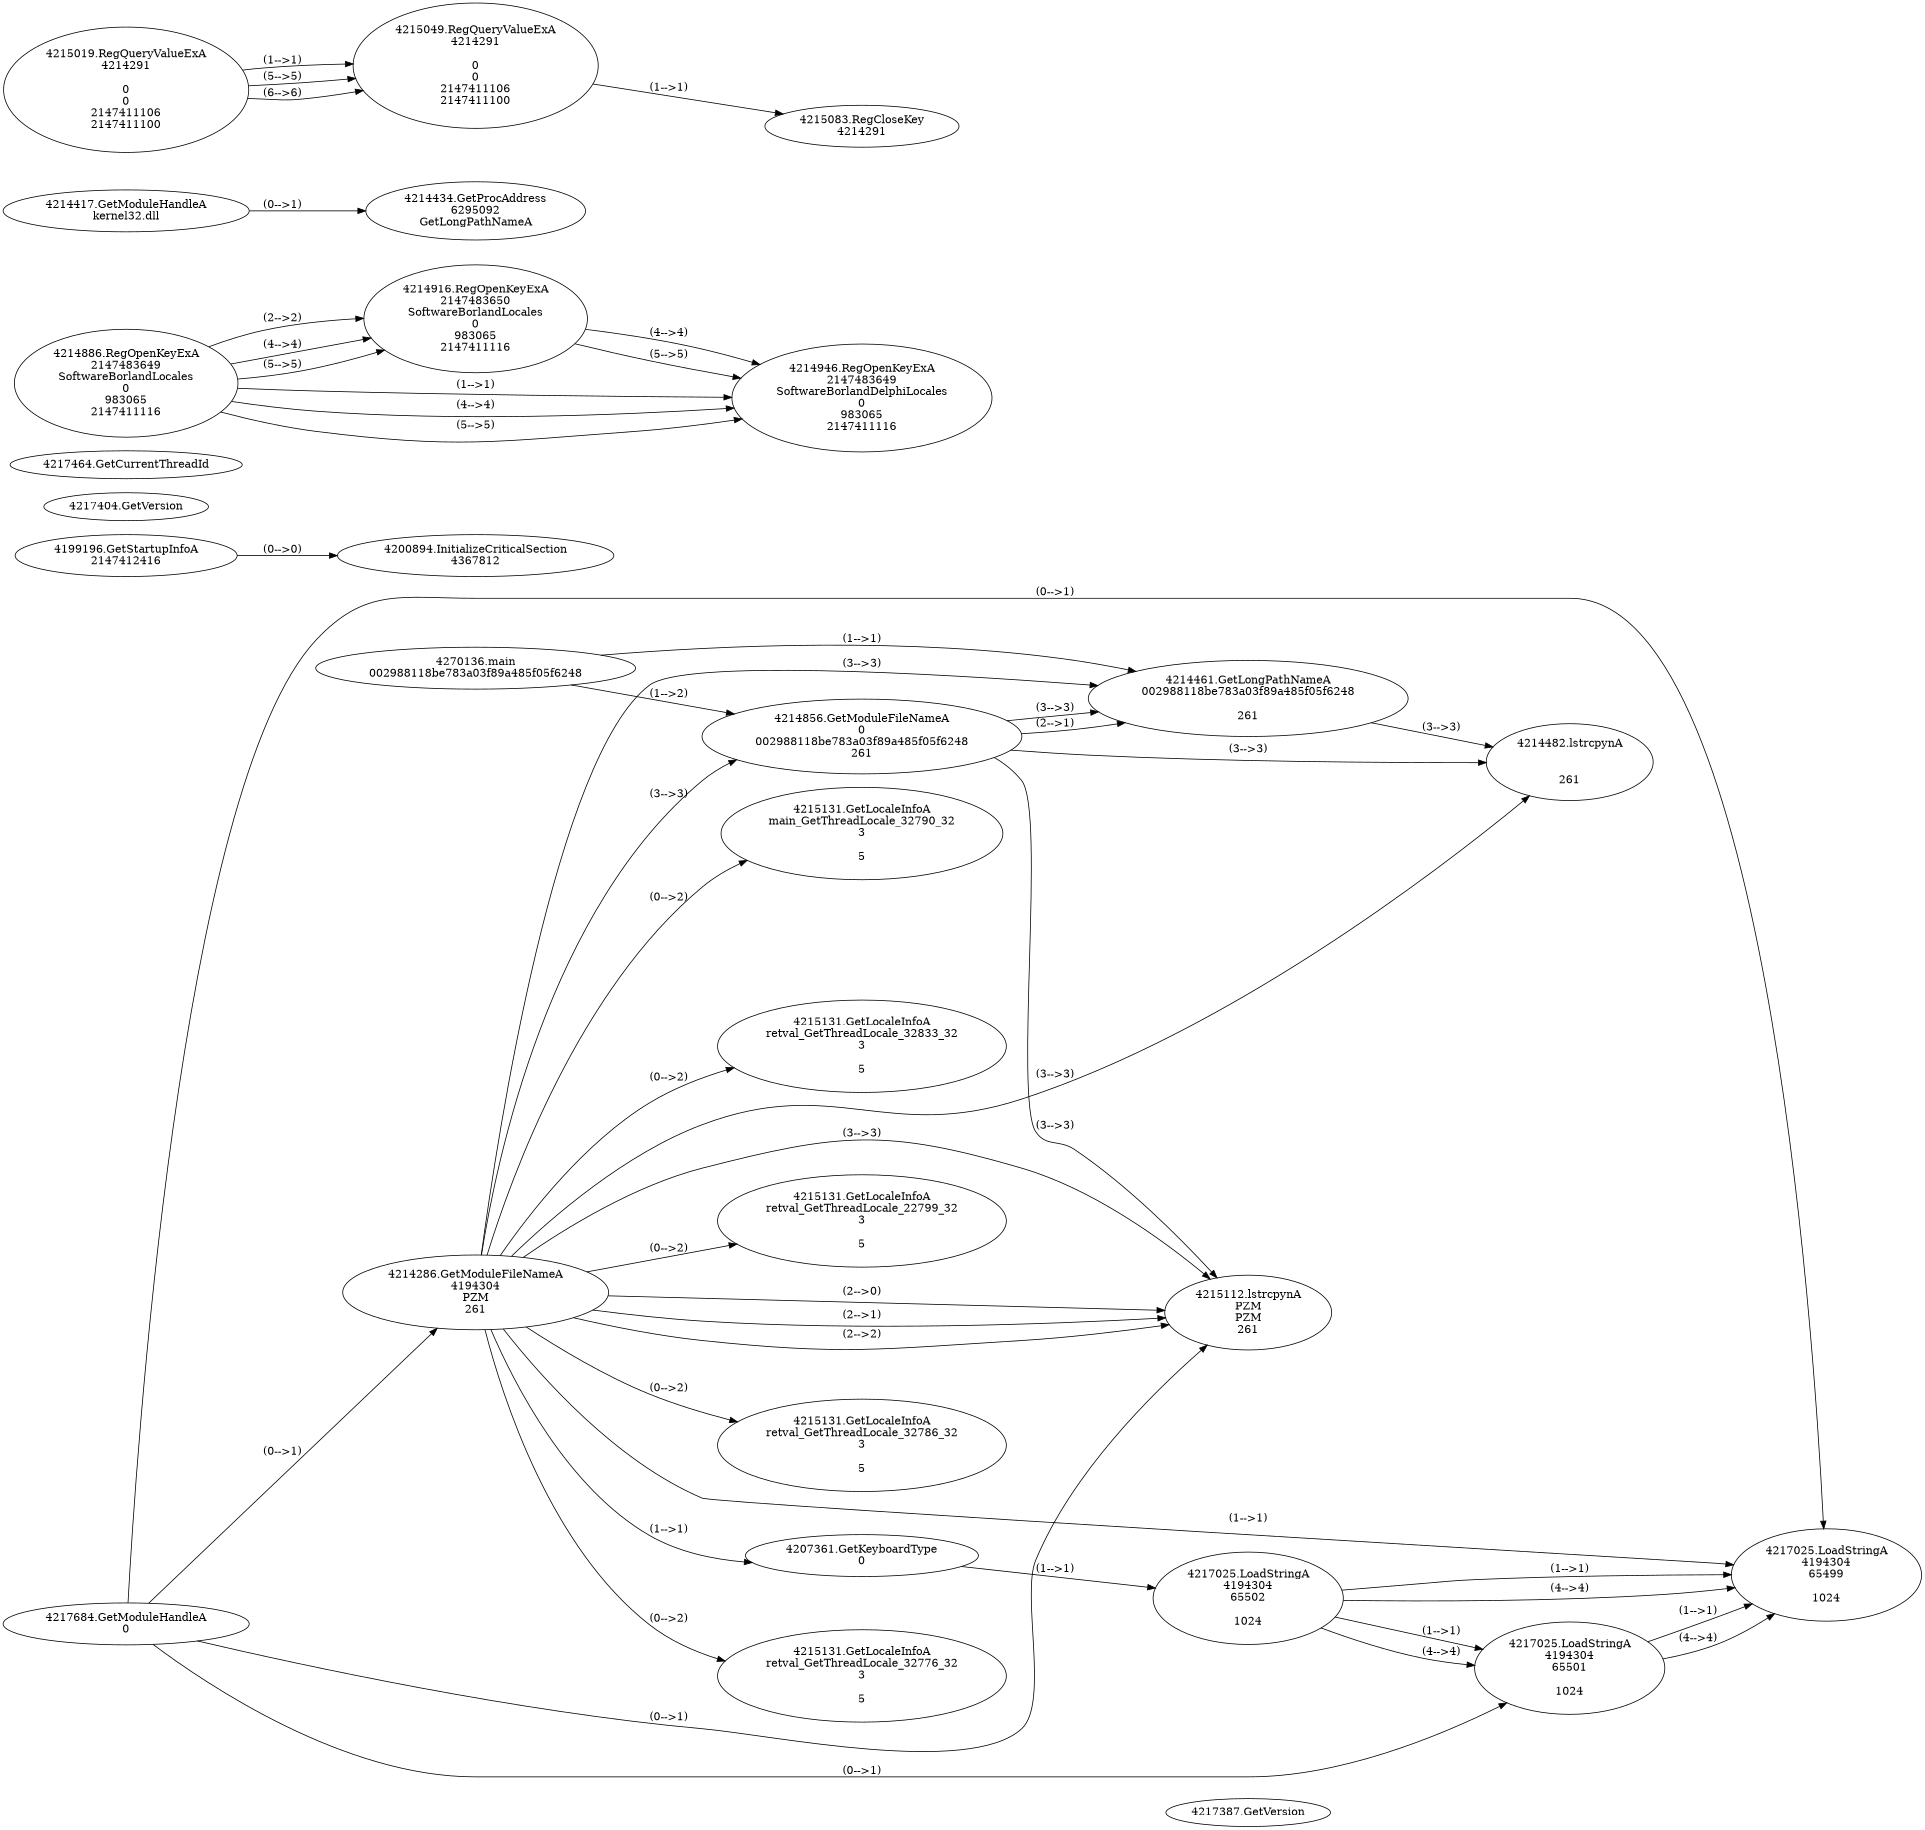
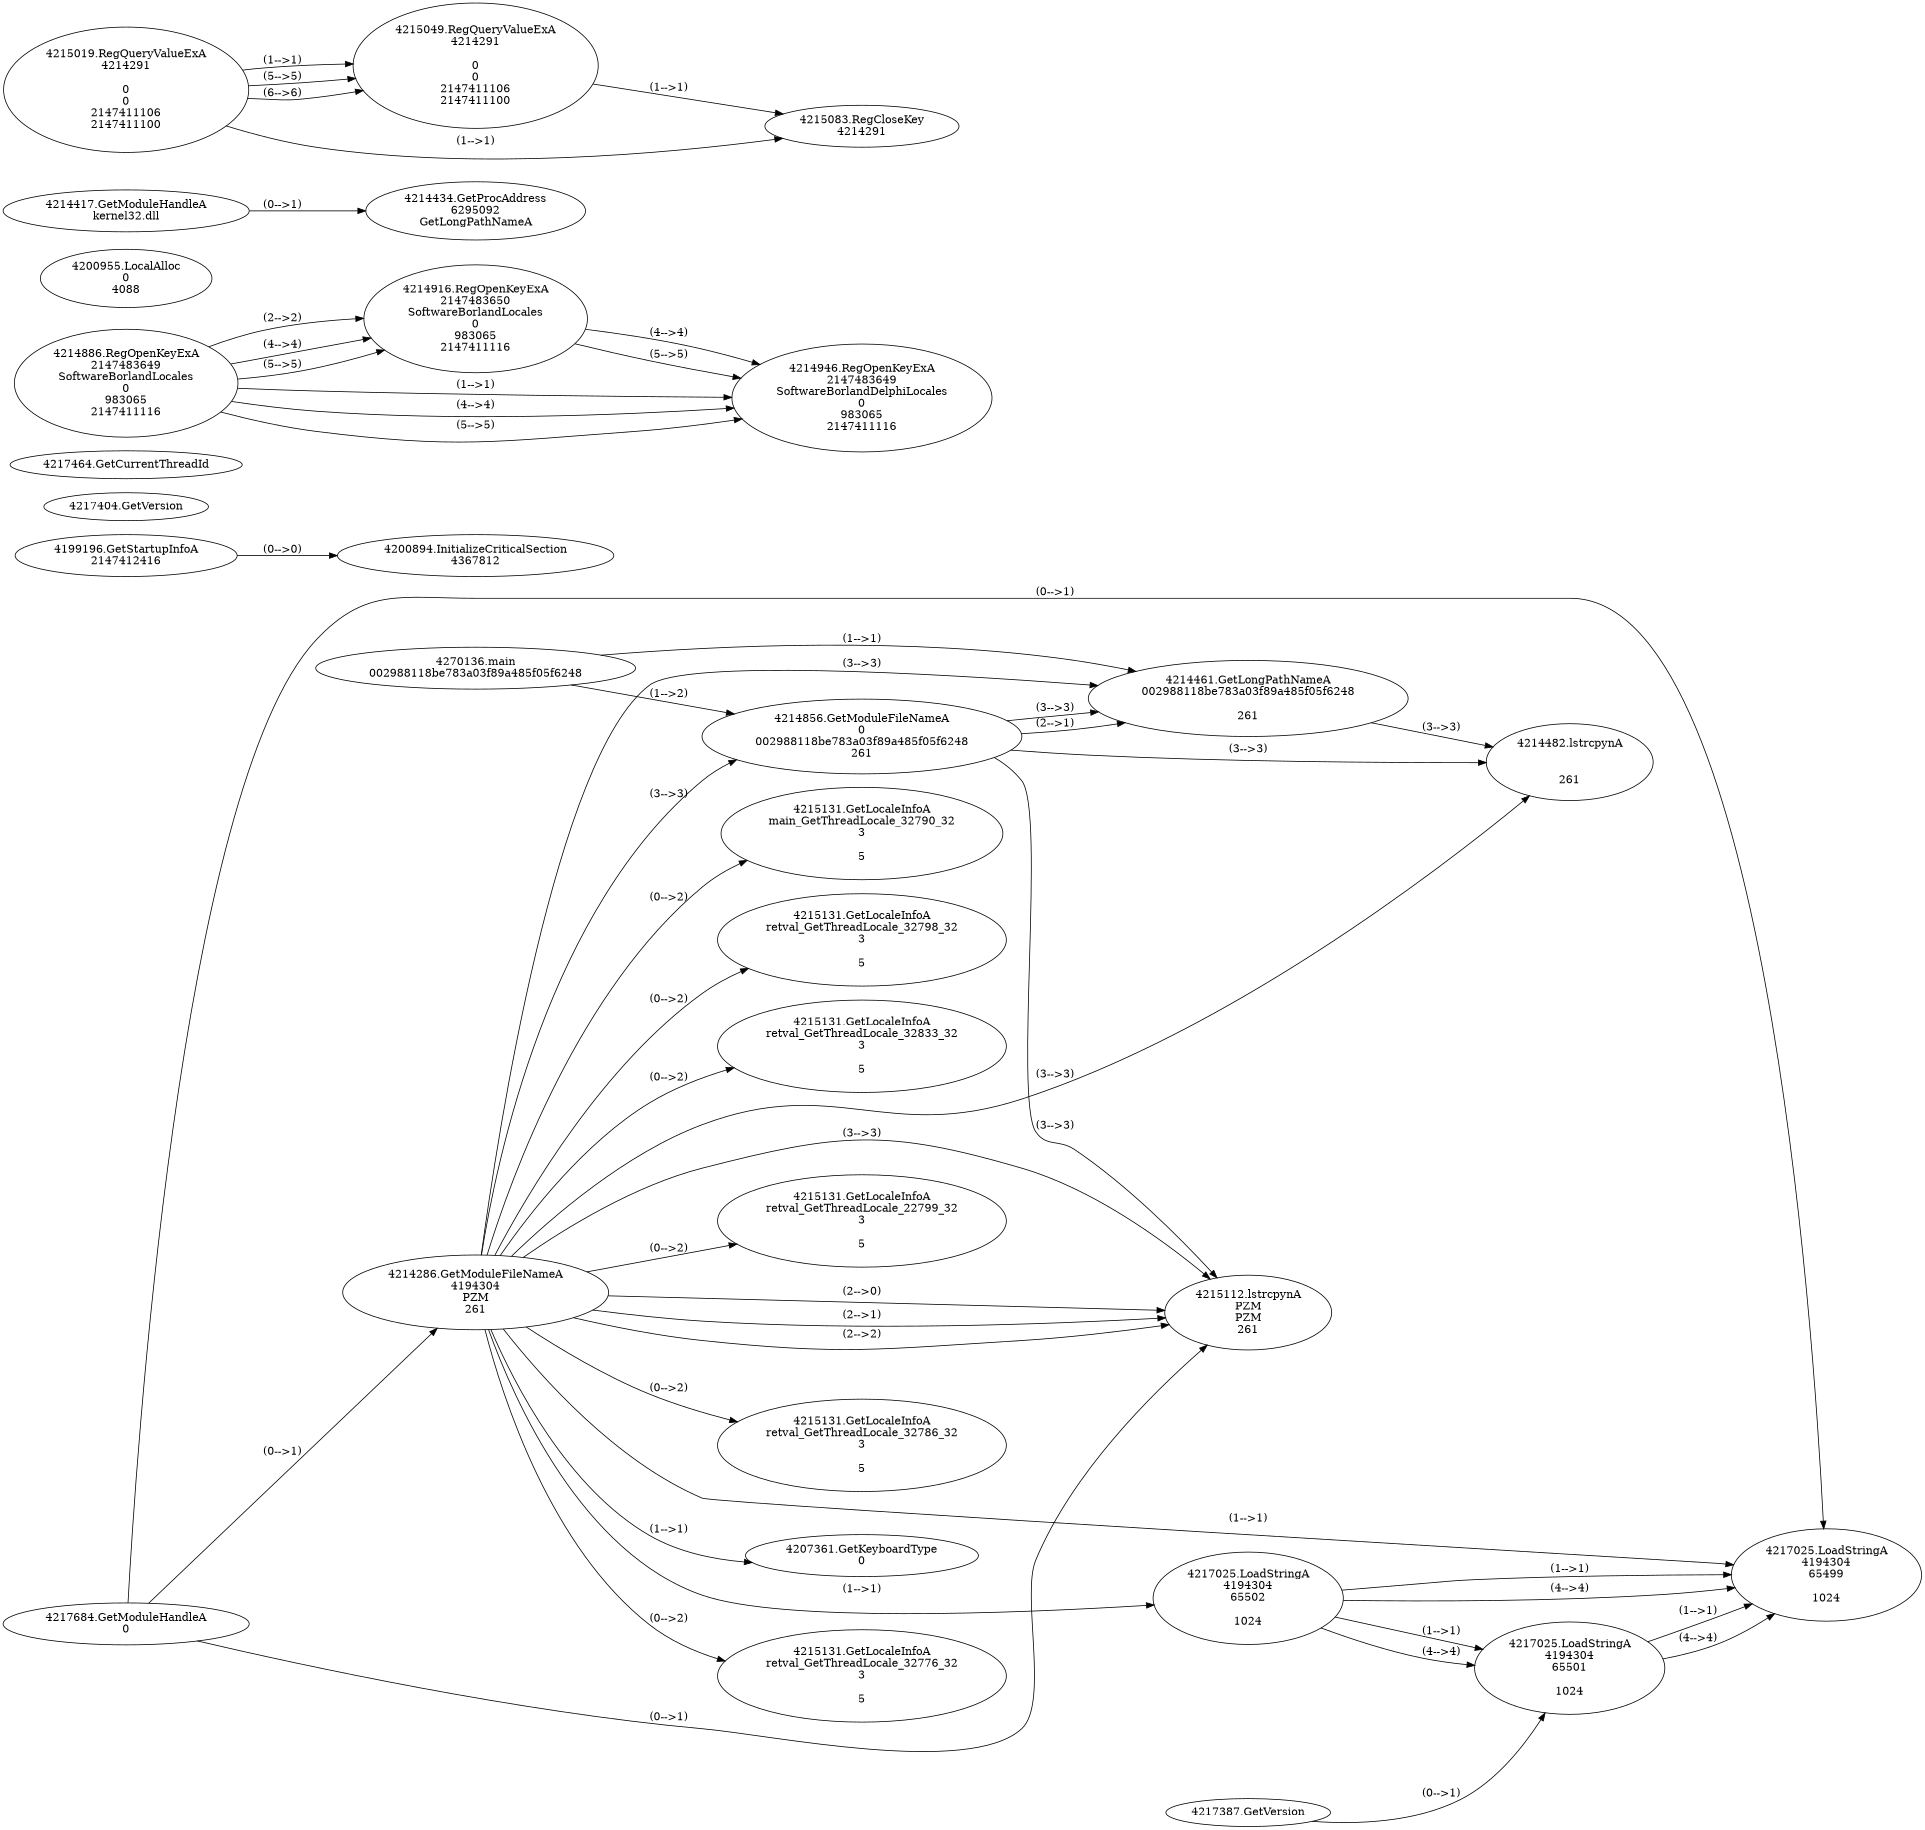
none -> (499, 159)
none -> (126, 278)
none -> (862, 940)
(1054, 1577) -> (748, 1605)
(816, 1777) -> (1443, 1807)
